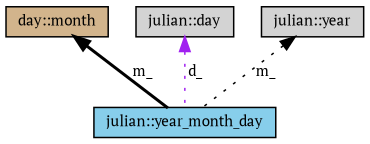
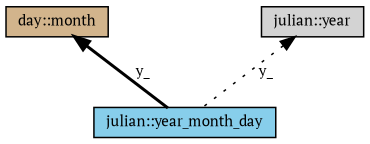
(185, 22) -> none
(141, 72) -> (141, 72)
(264, 72) -> (264, 72)
